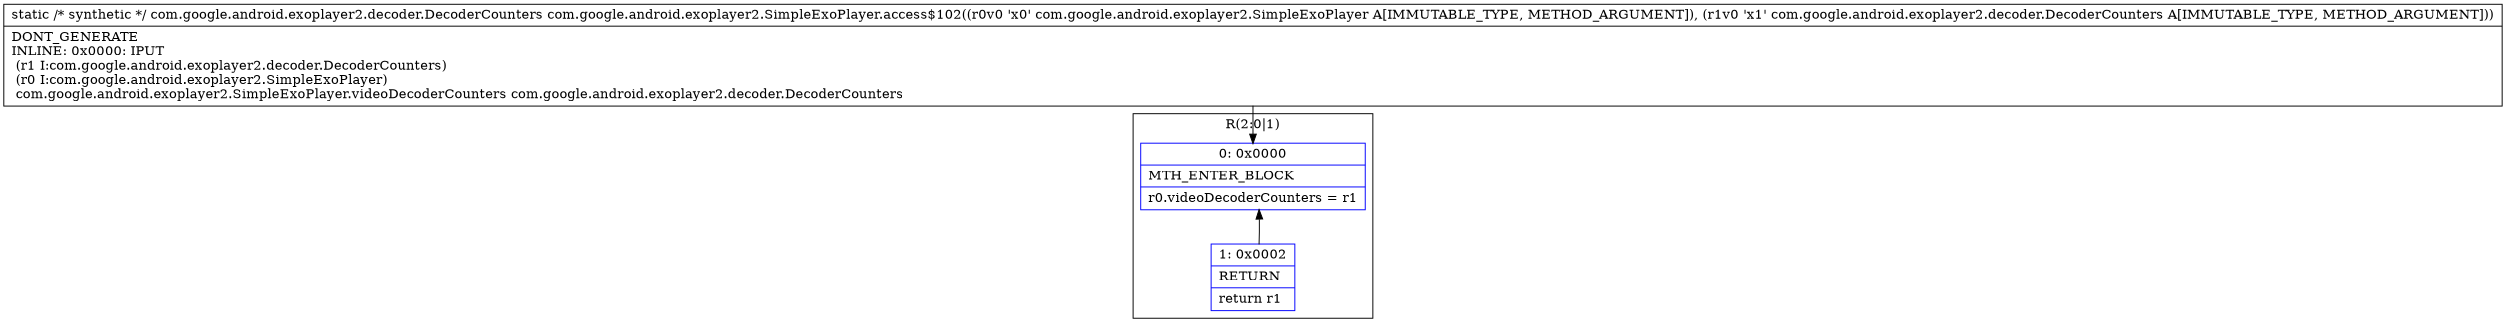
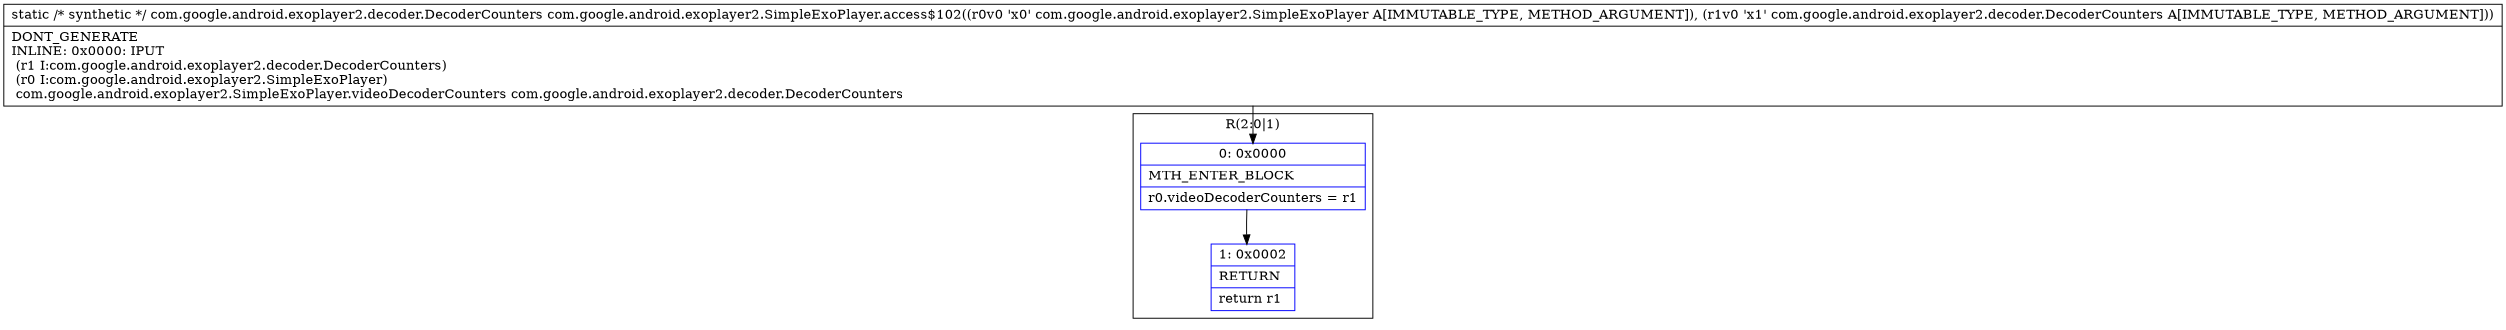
(1259, 232) -> (1247, 222)
